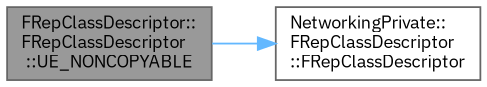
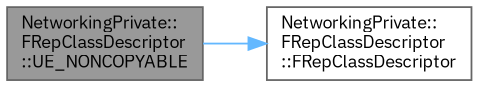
(109, 44) -> (105, 44)
